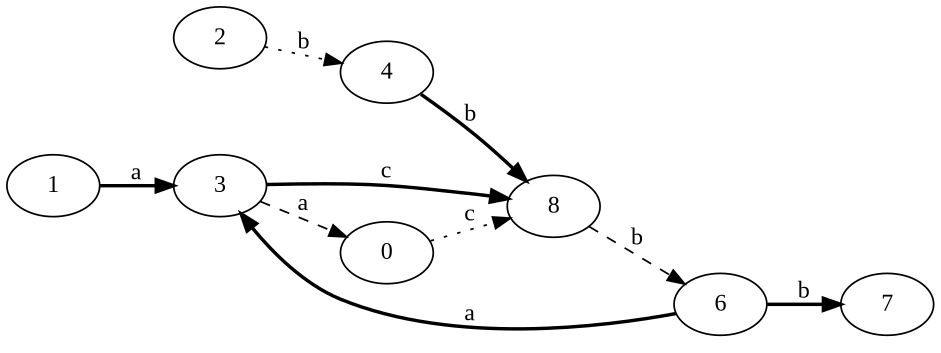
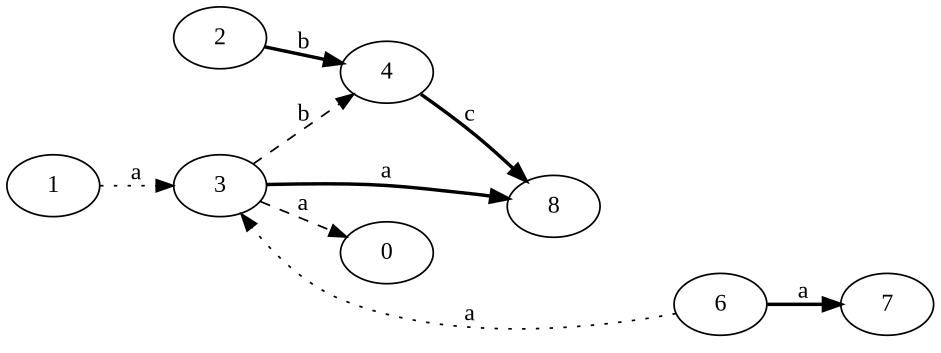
(295, 53) -> (295, 53)
(470, 114) -> (470, 114)
none -> (296, 134)
(387, 171) -> (387, 171)
(128, 186) -> (128, 186)
(462, 232) -> none
(629, 251) -> none
(804, 291) -> (804, 291)
(450, 325) -> (450, 325)
